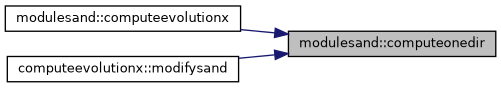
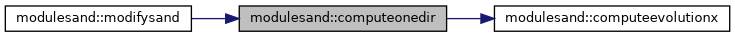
(258, 31) -> (464, 19)
(123, 69) -> (98, 19)
